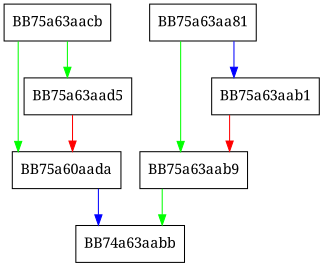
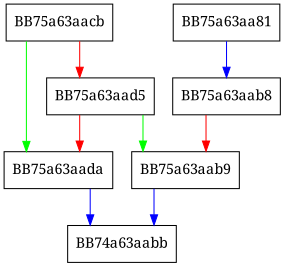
(67, 54) -> (80, 54)
(181, 91) -> (143, 128)
(265, 96) -> (227, 96)
(67, 170) -> (58, 170)
(162, 202) -> (154, 202)
